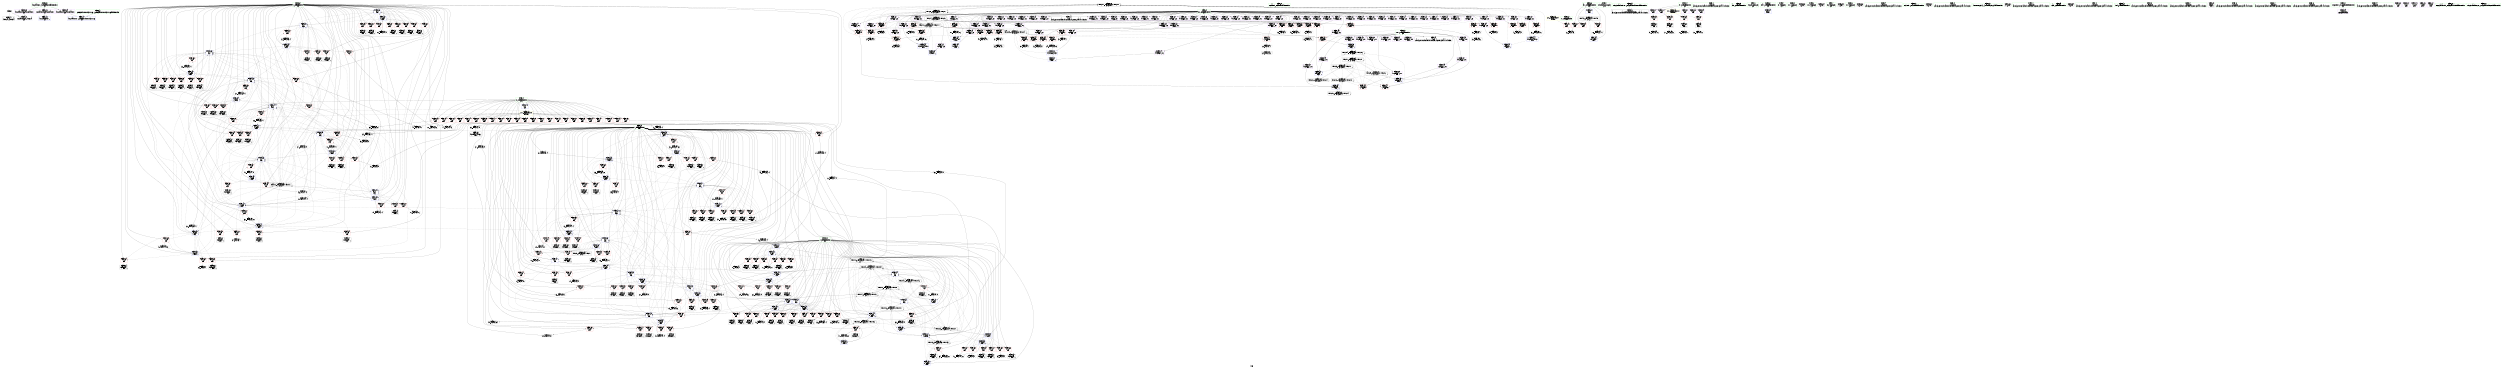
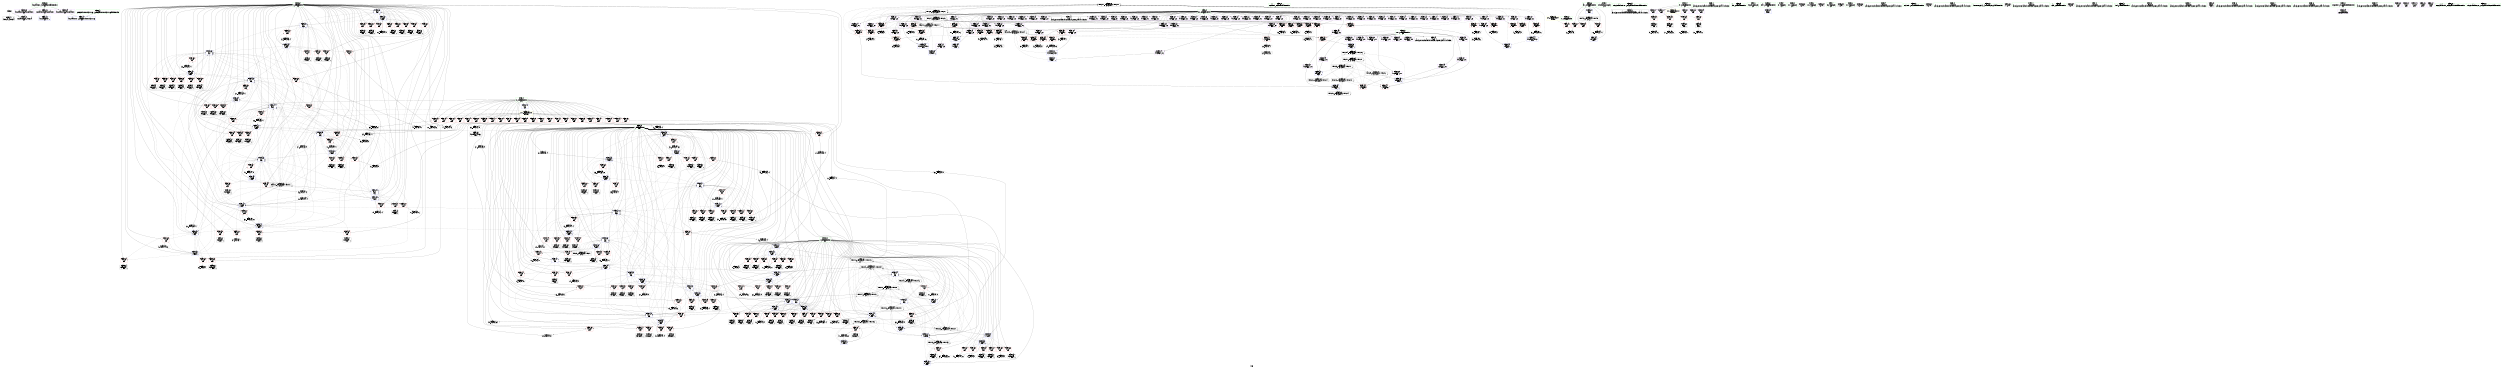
(741, 289) -> (741, 289)
